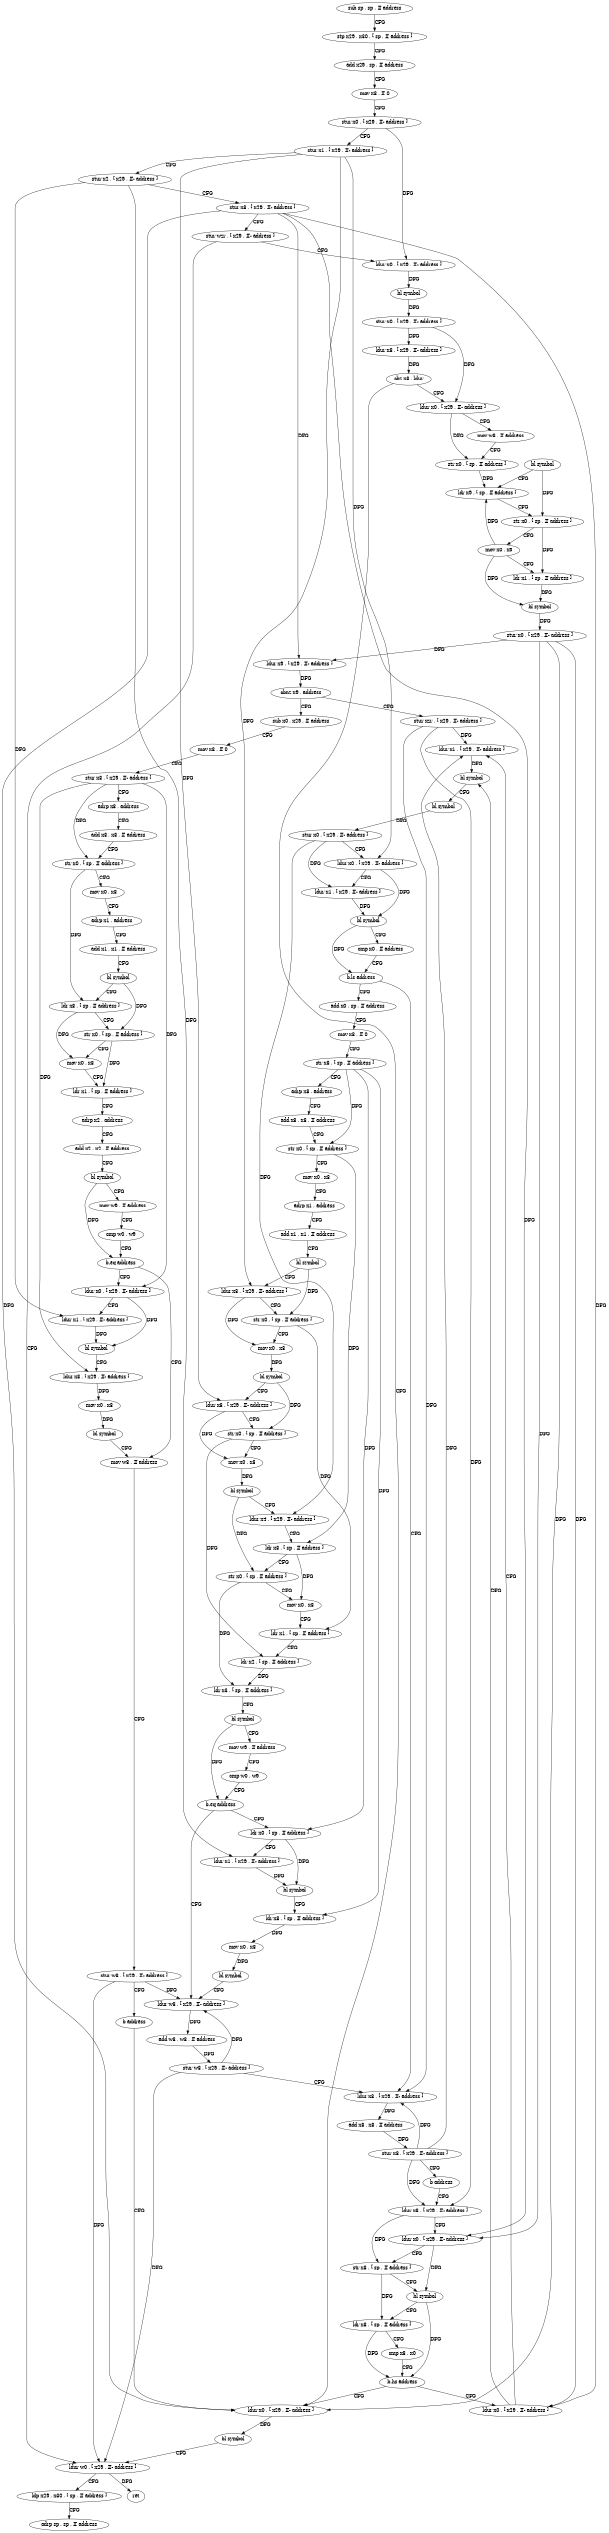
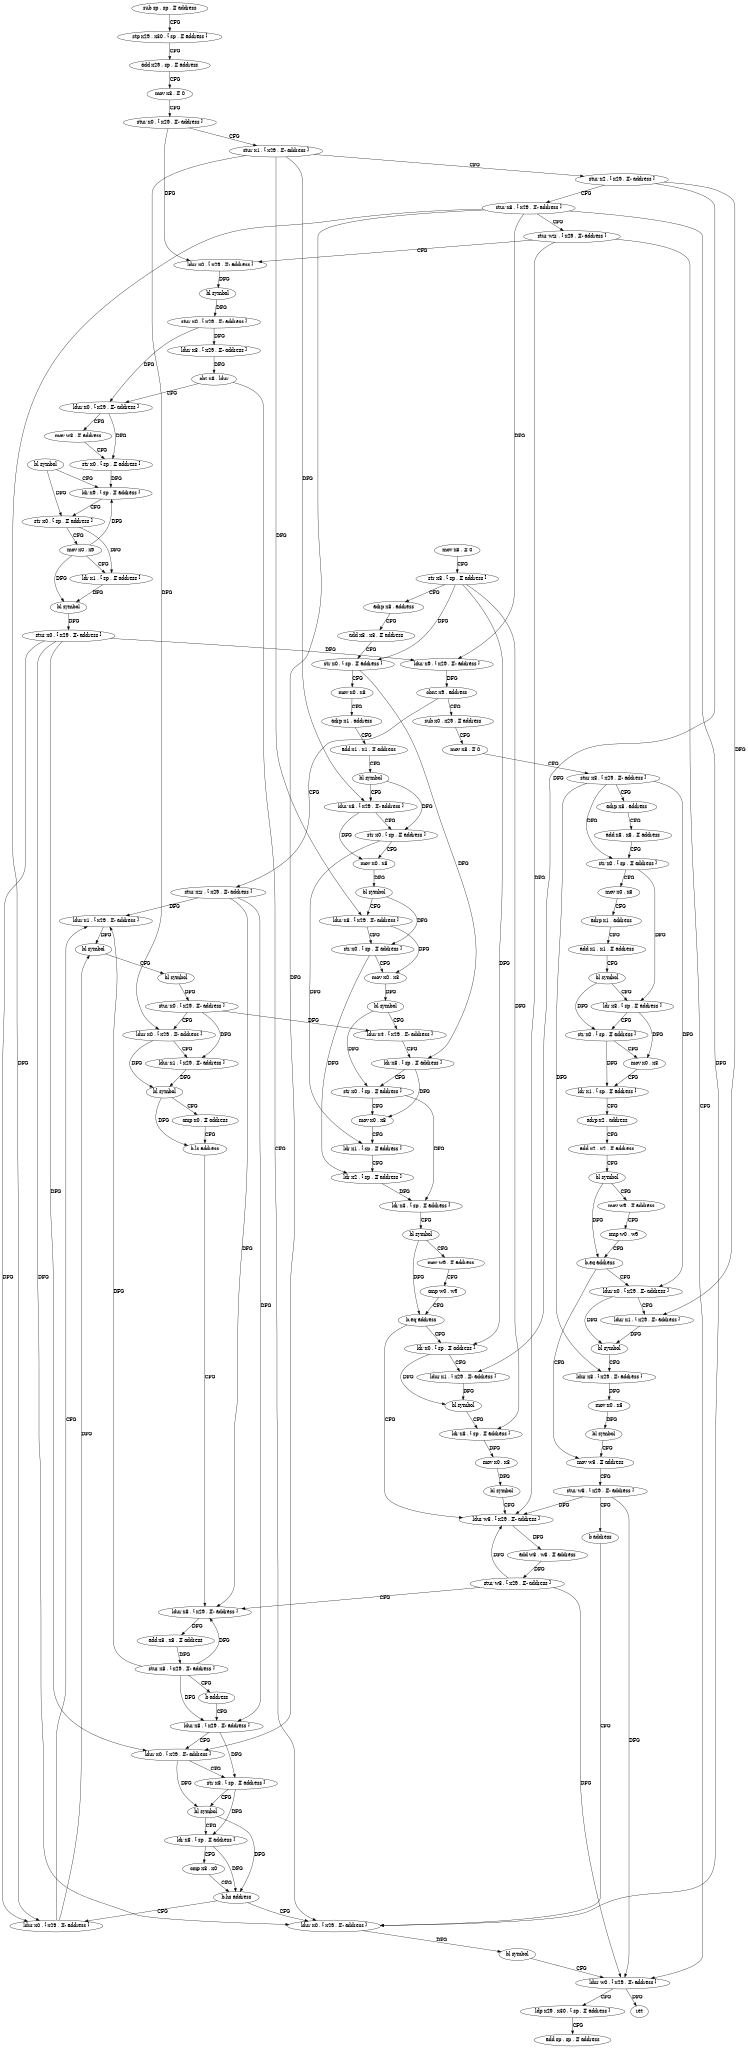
none -> (534, 875)
(358, 1007) -> none
(69, 2525) -> (573, 2040)
